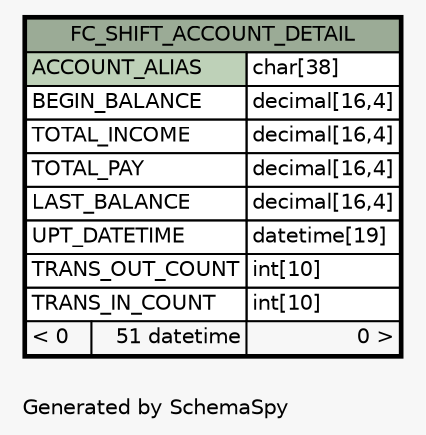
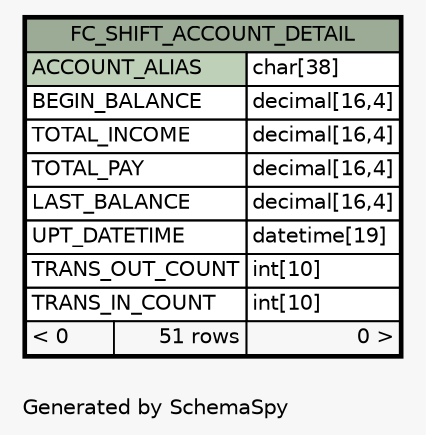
(178, 337) -> (200, 337)
